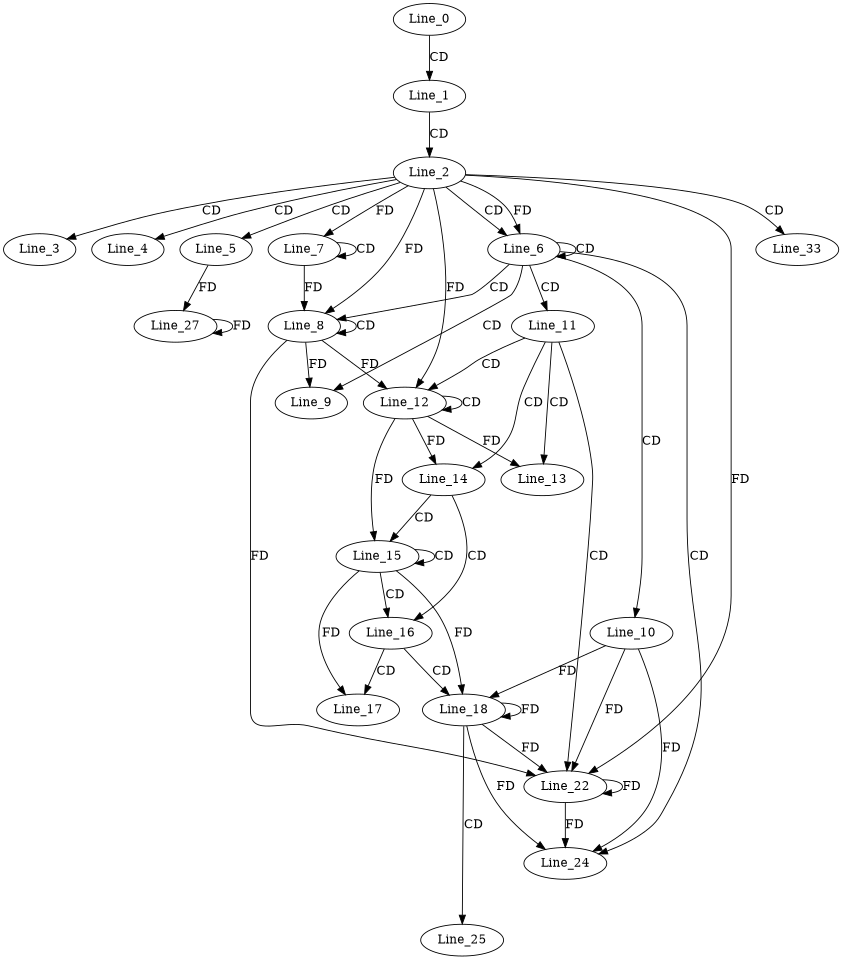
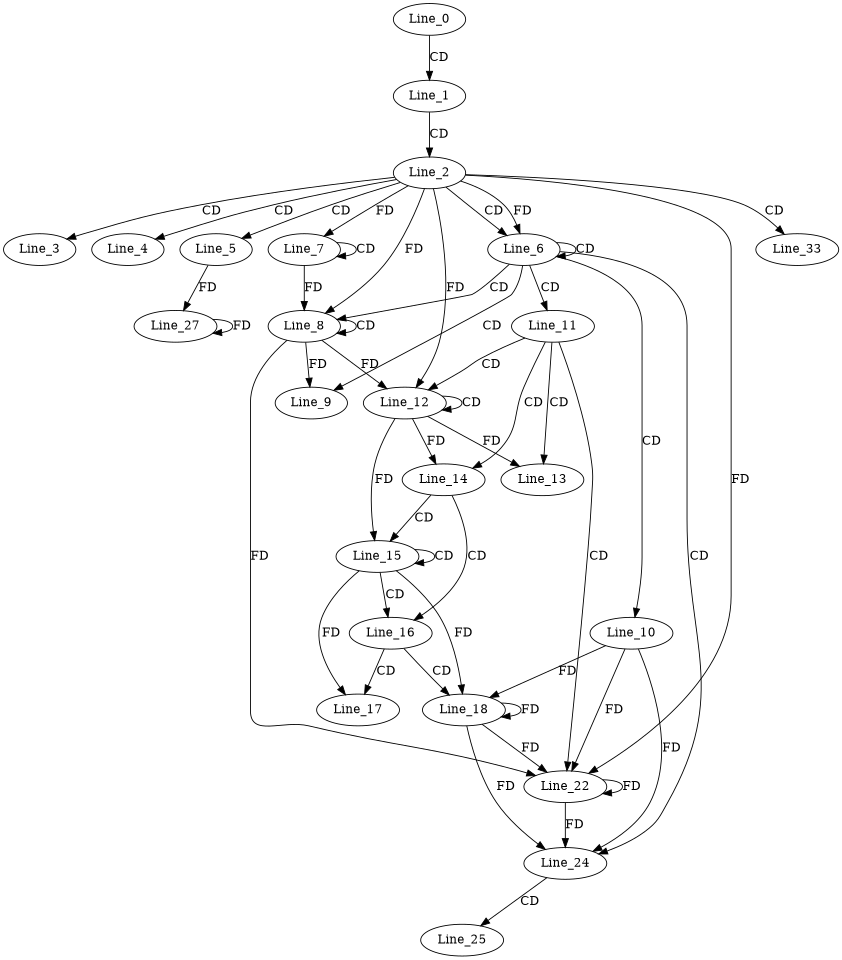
(463, 821) -> (517, 899)
